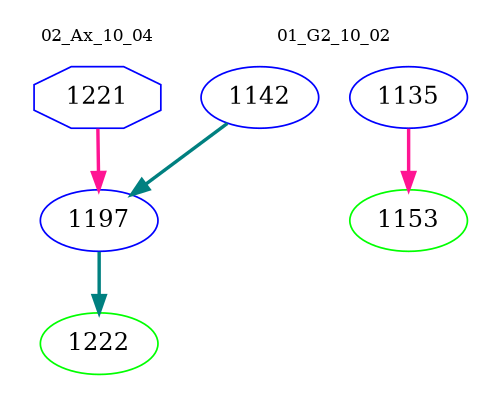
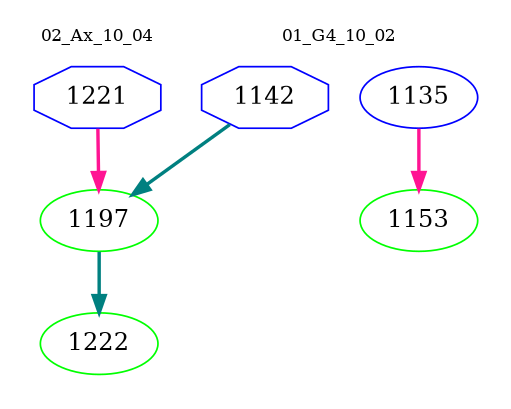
(334, 37) -> (339, 37)
(260, 97) -> (265, 97)
(99, 221) -> (99, 221)
